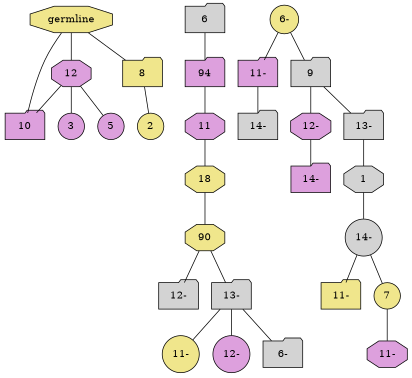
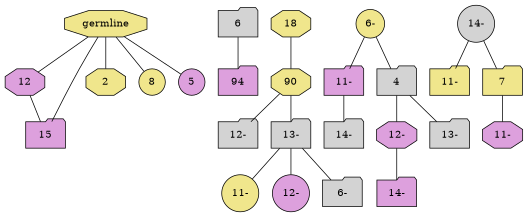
(143, 73) -> (152, 82)
(311, 73) -> (397, 82)
(147, 100) -> (106, 53)
(92, 101) -> (153, 55)
(25, 126) -> (46, 135)
(71, 126) -> none
(151, 126) -> (106, 82)
(205, 126) -> none
(364, 179) -> none
(387, 296) -> (503, 82)
